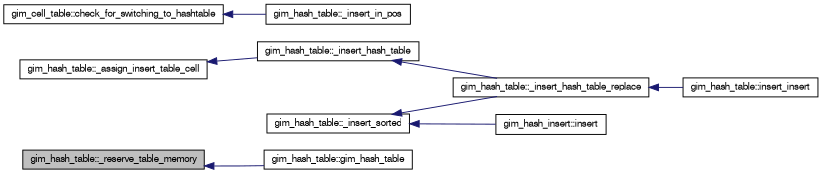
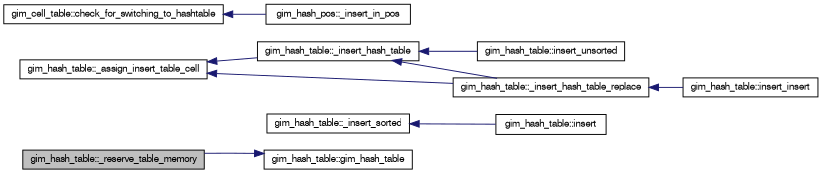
(338, 14) -> (338, 14)
none -> (551, 51)
(449, 105) -> (335, 78)
(551, 124) -> (551, 124)
(239, 166) -> (229, 153)
